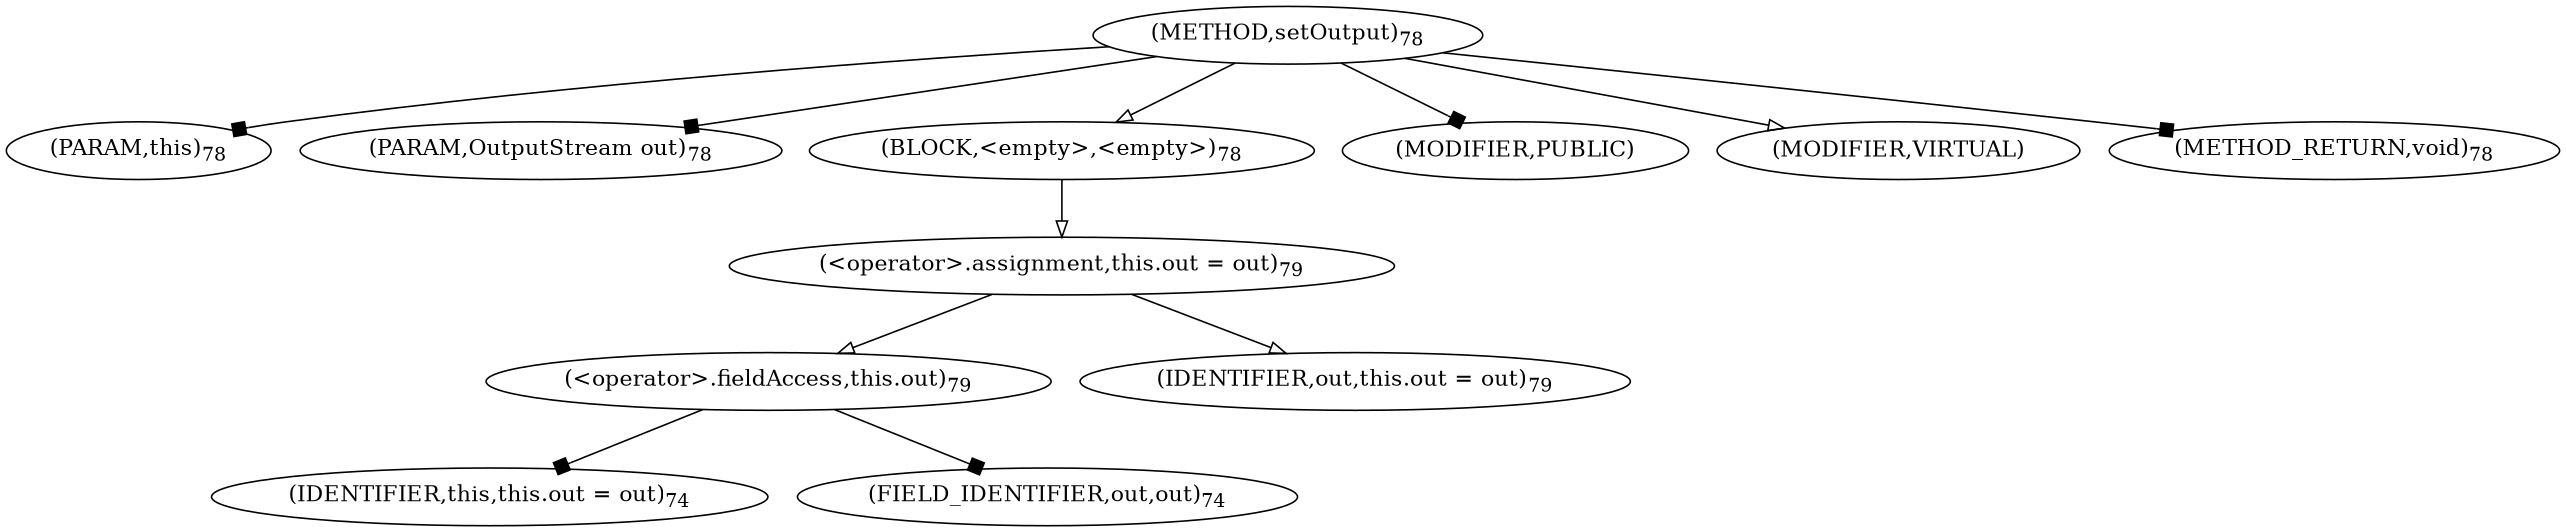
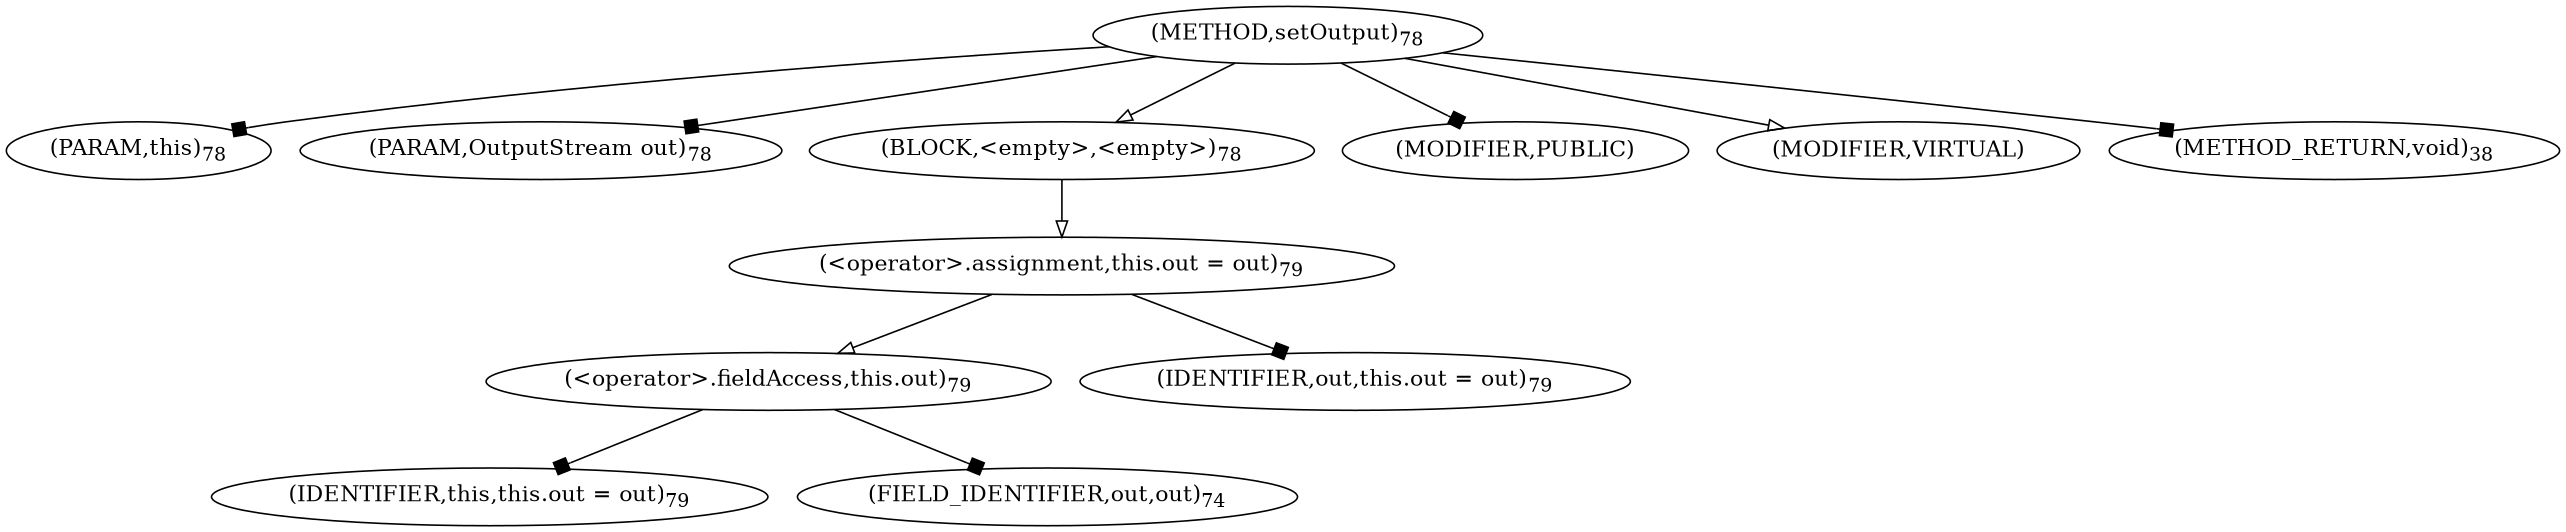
(2482, 148) -> (2482, 148)
(1202, 321) -> (1202, 321)
(678, 494) -> (678, 494)
